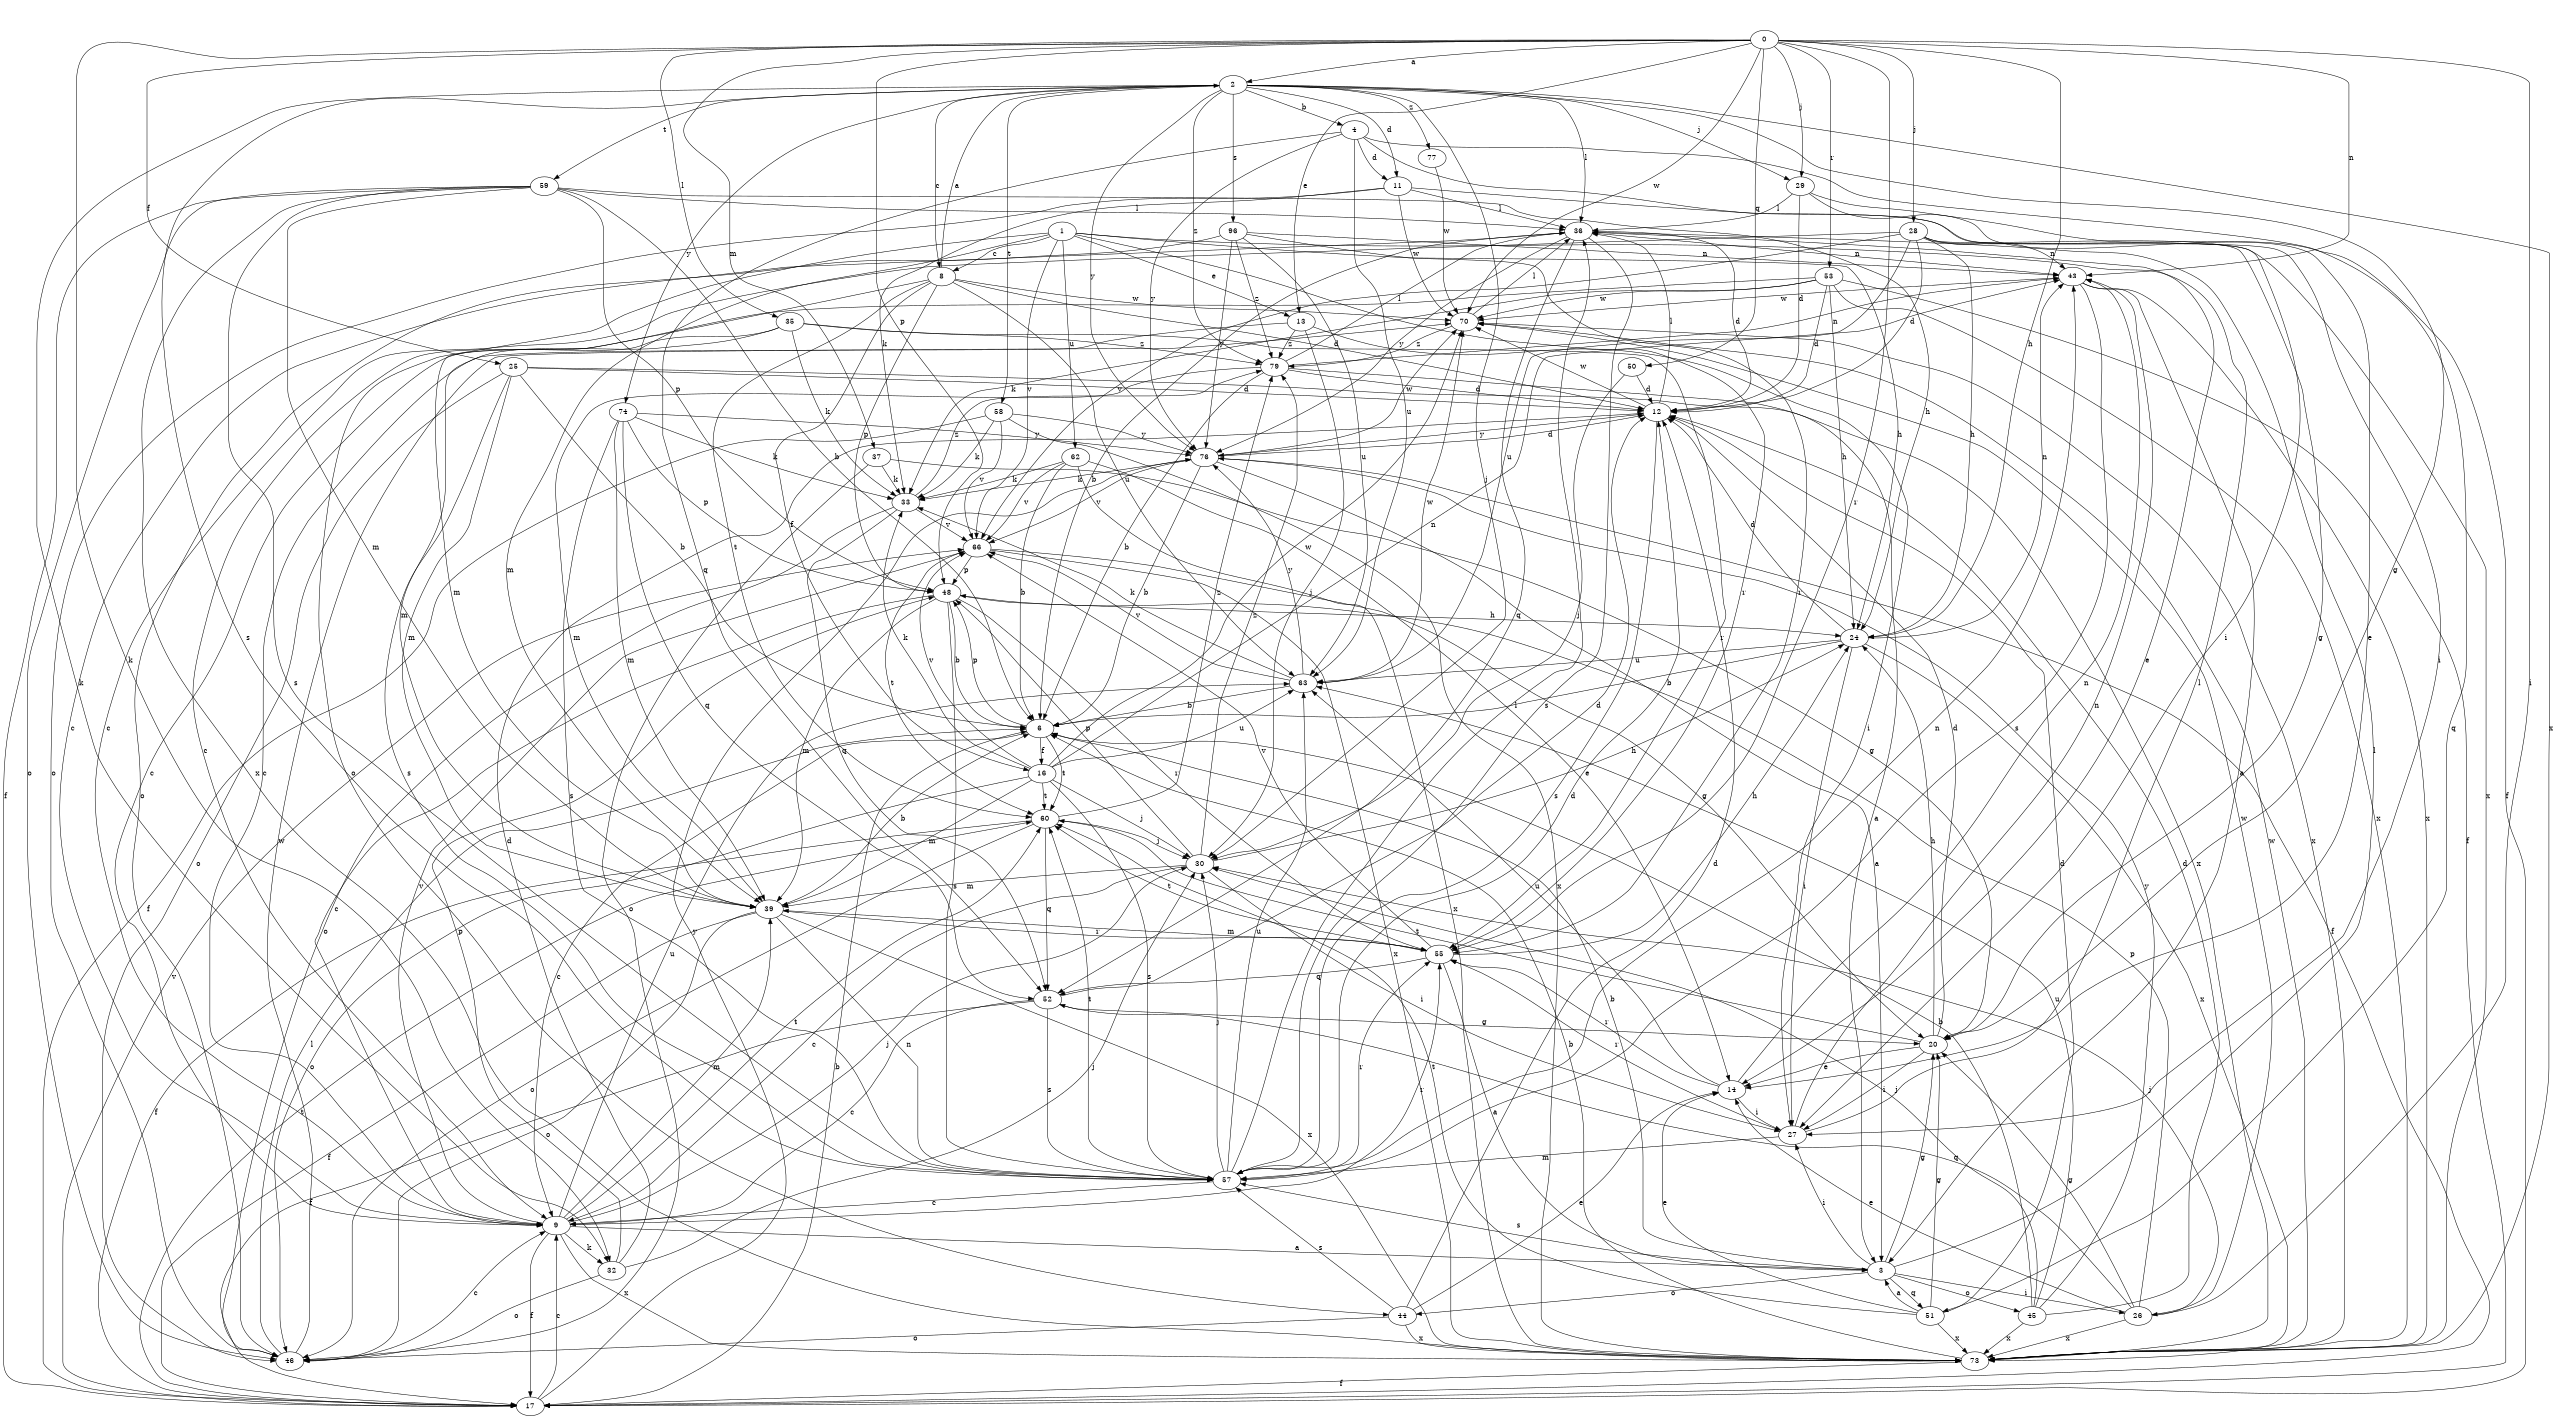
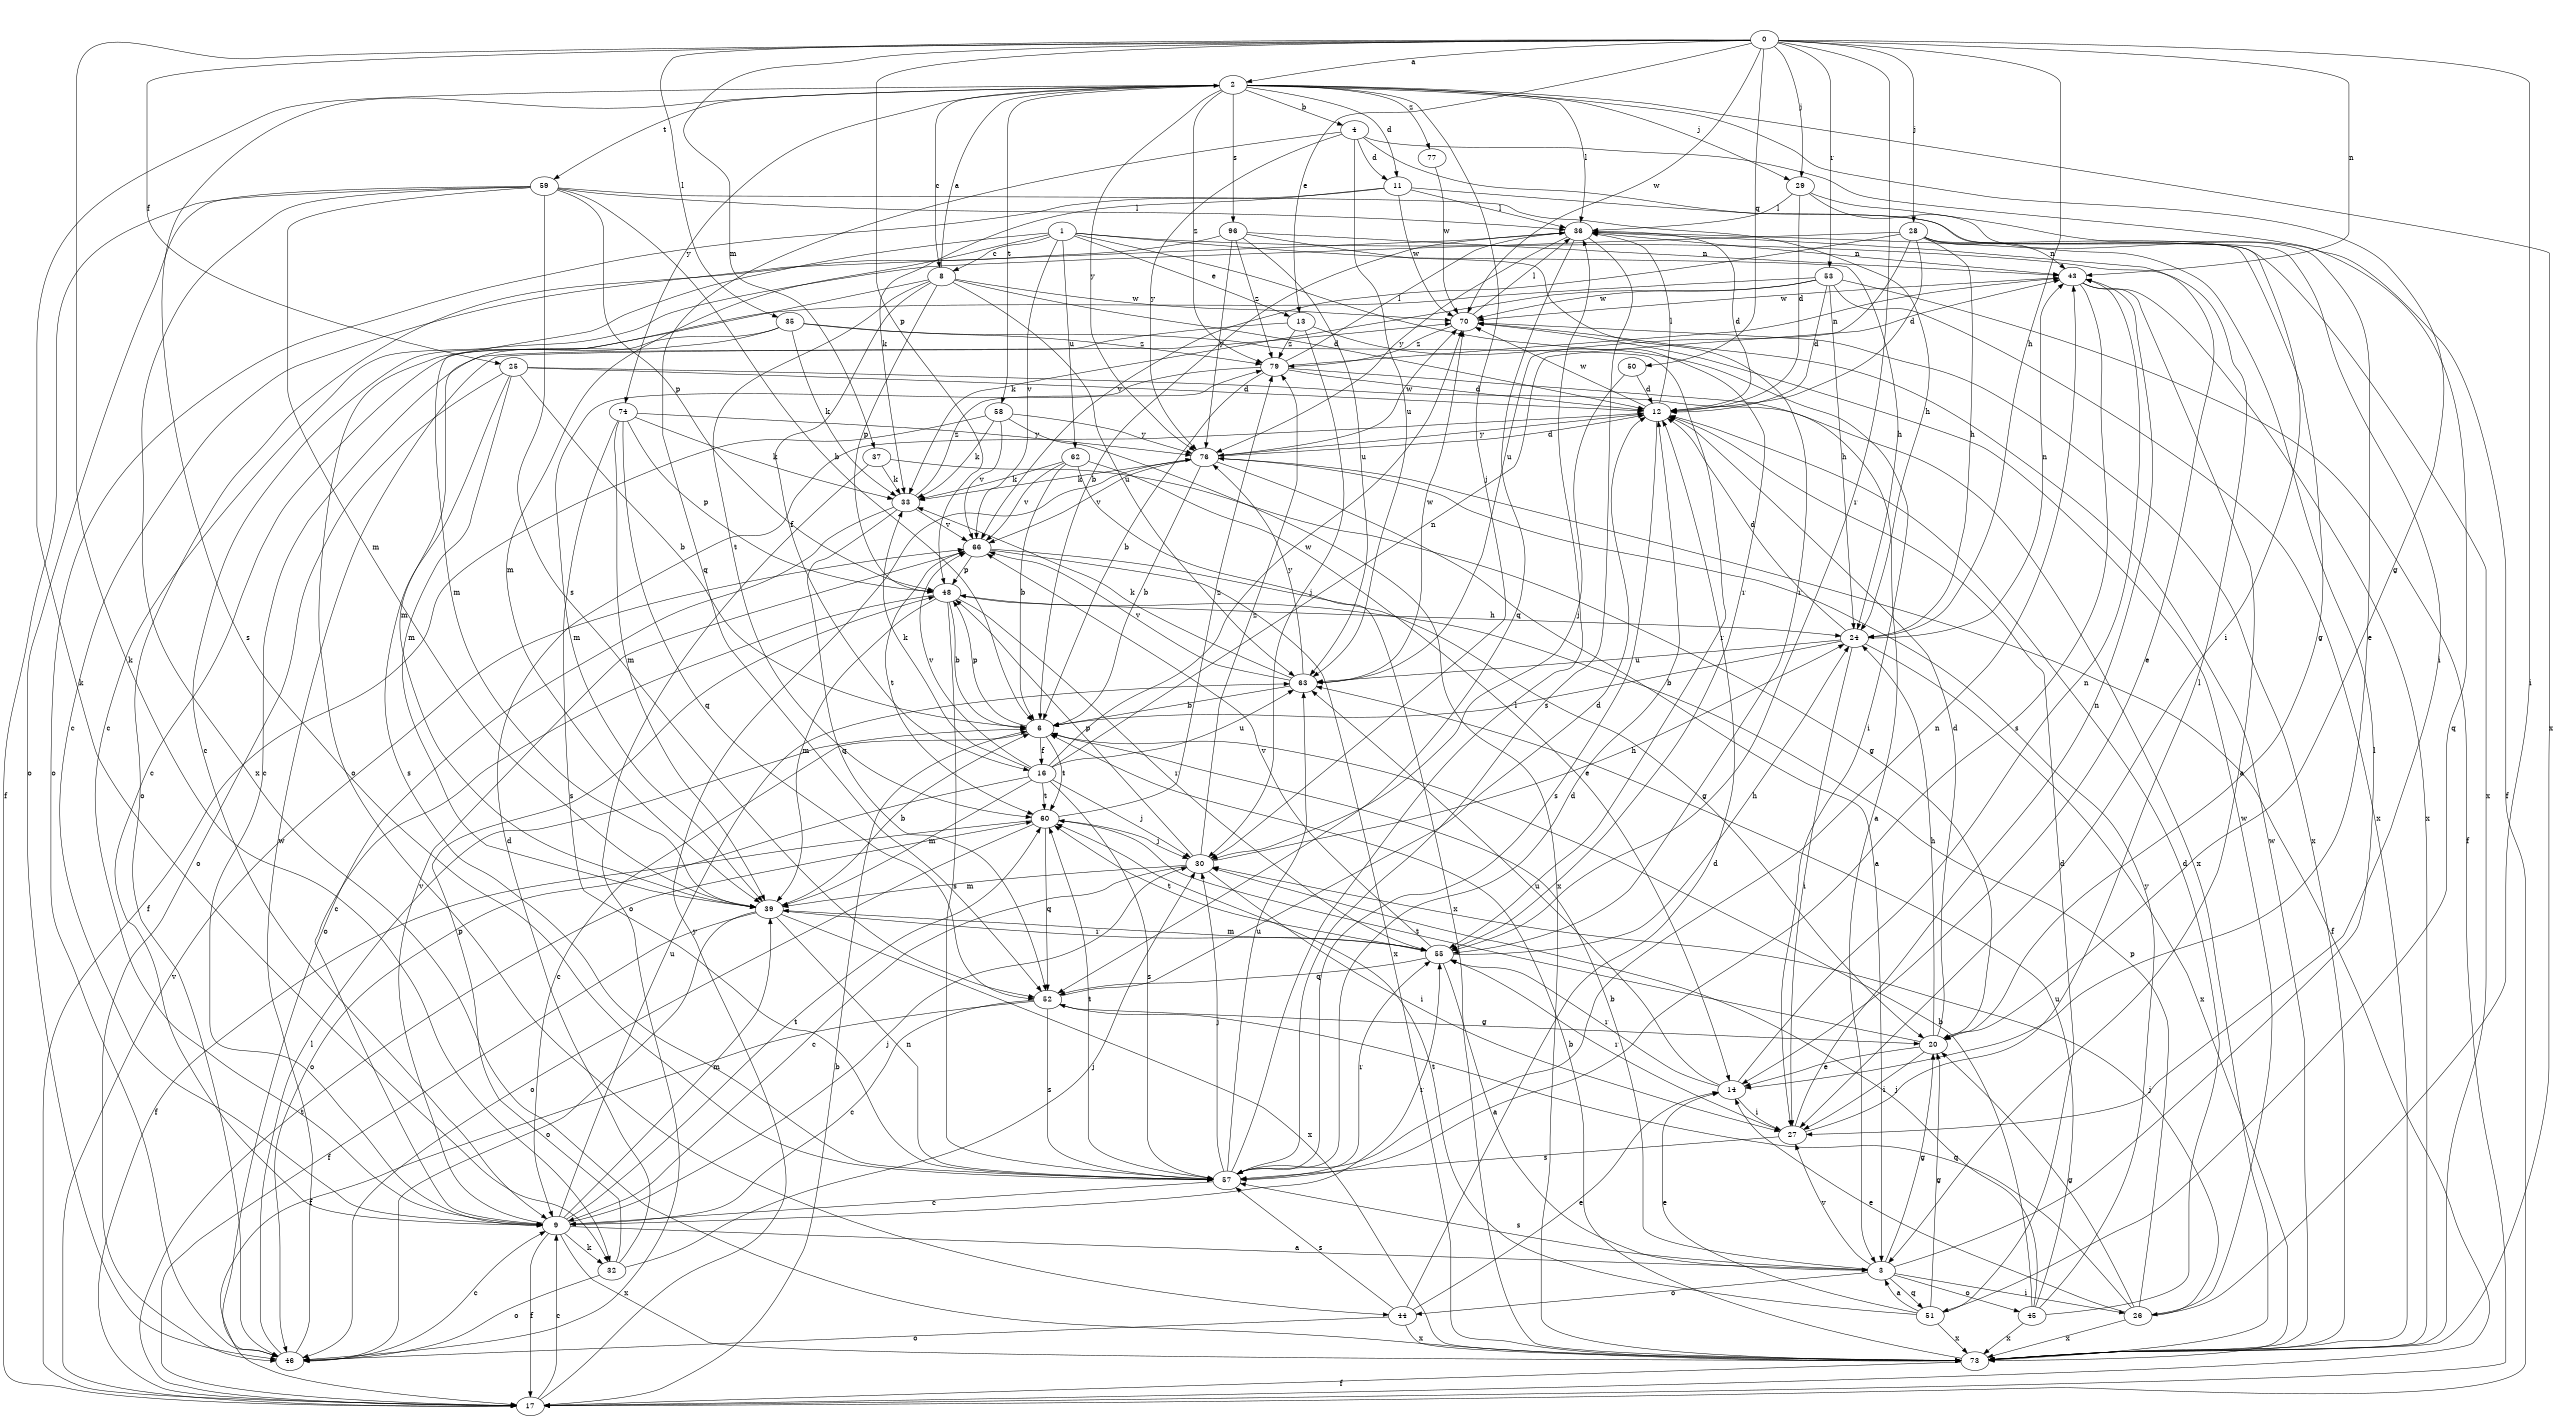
(378, 768) -> (617, 656)
(1546, 1158) -> (1546, 1158)
(1824, 1203) -> (1824, 1203)
